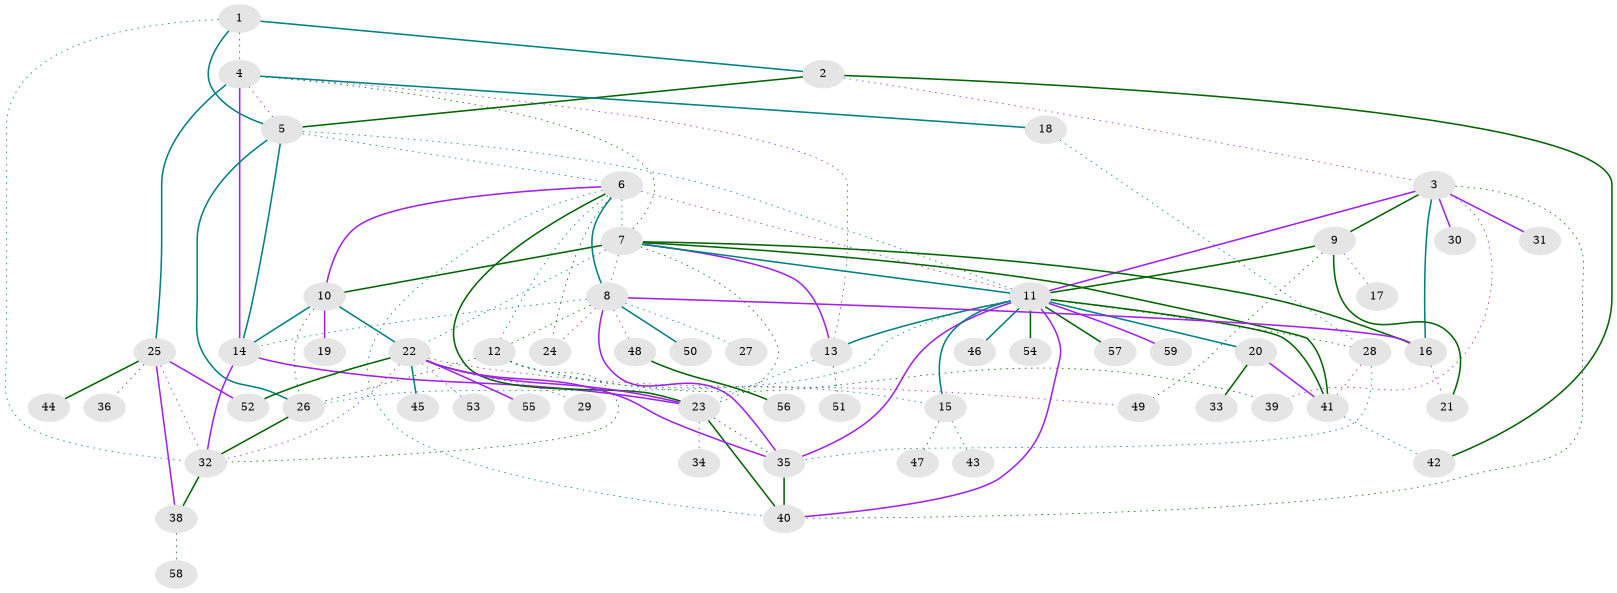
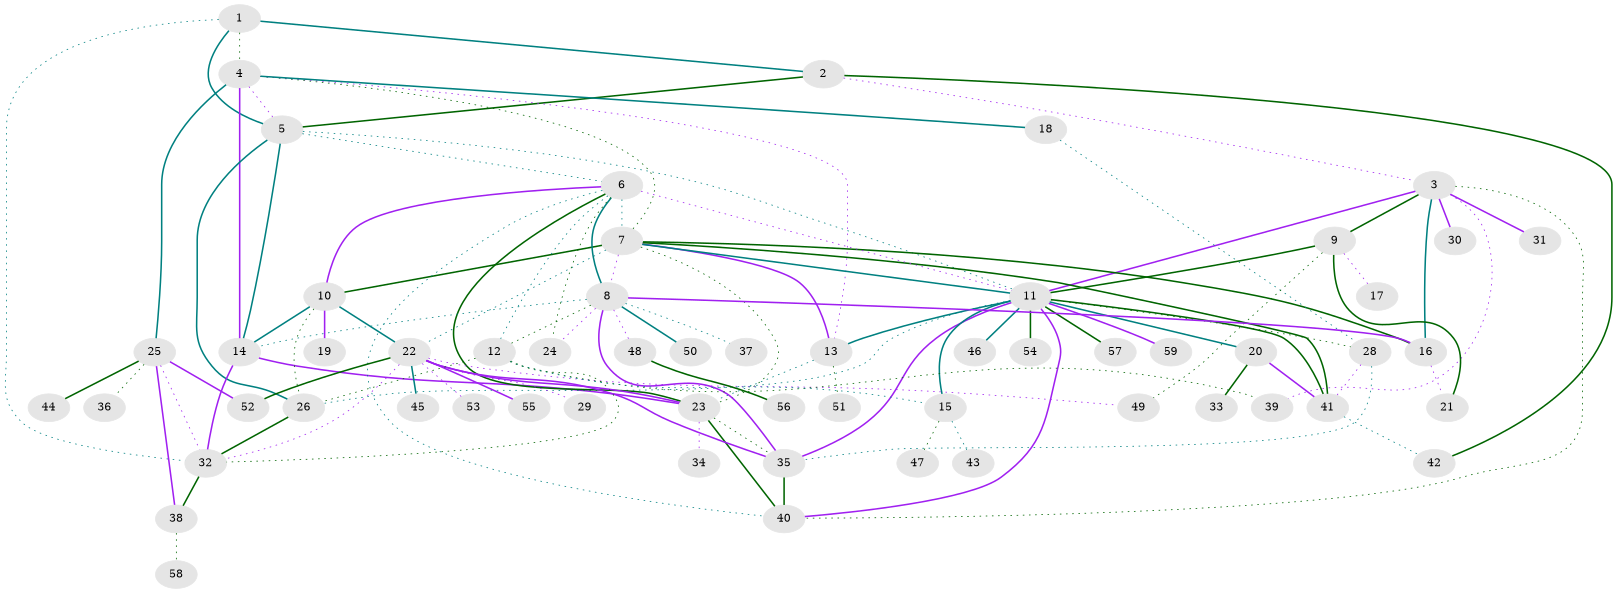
(746, 352) -> (746, 352)
